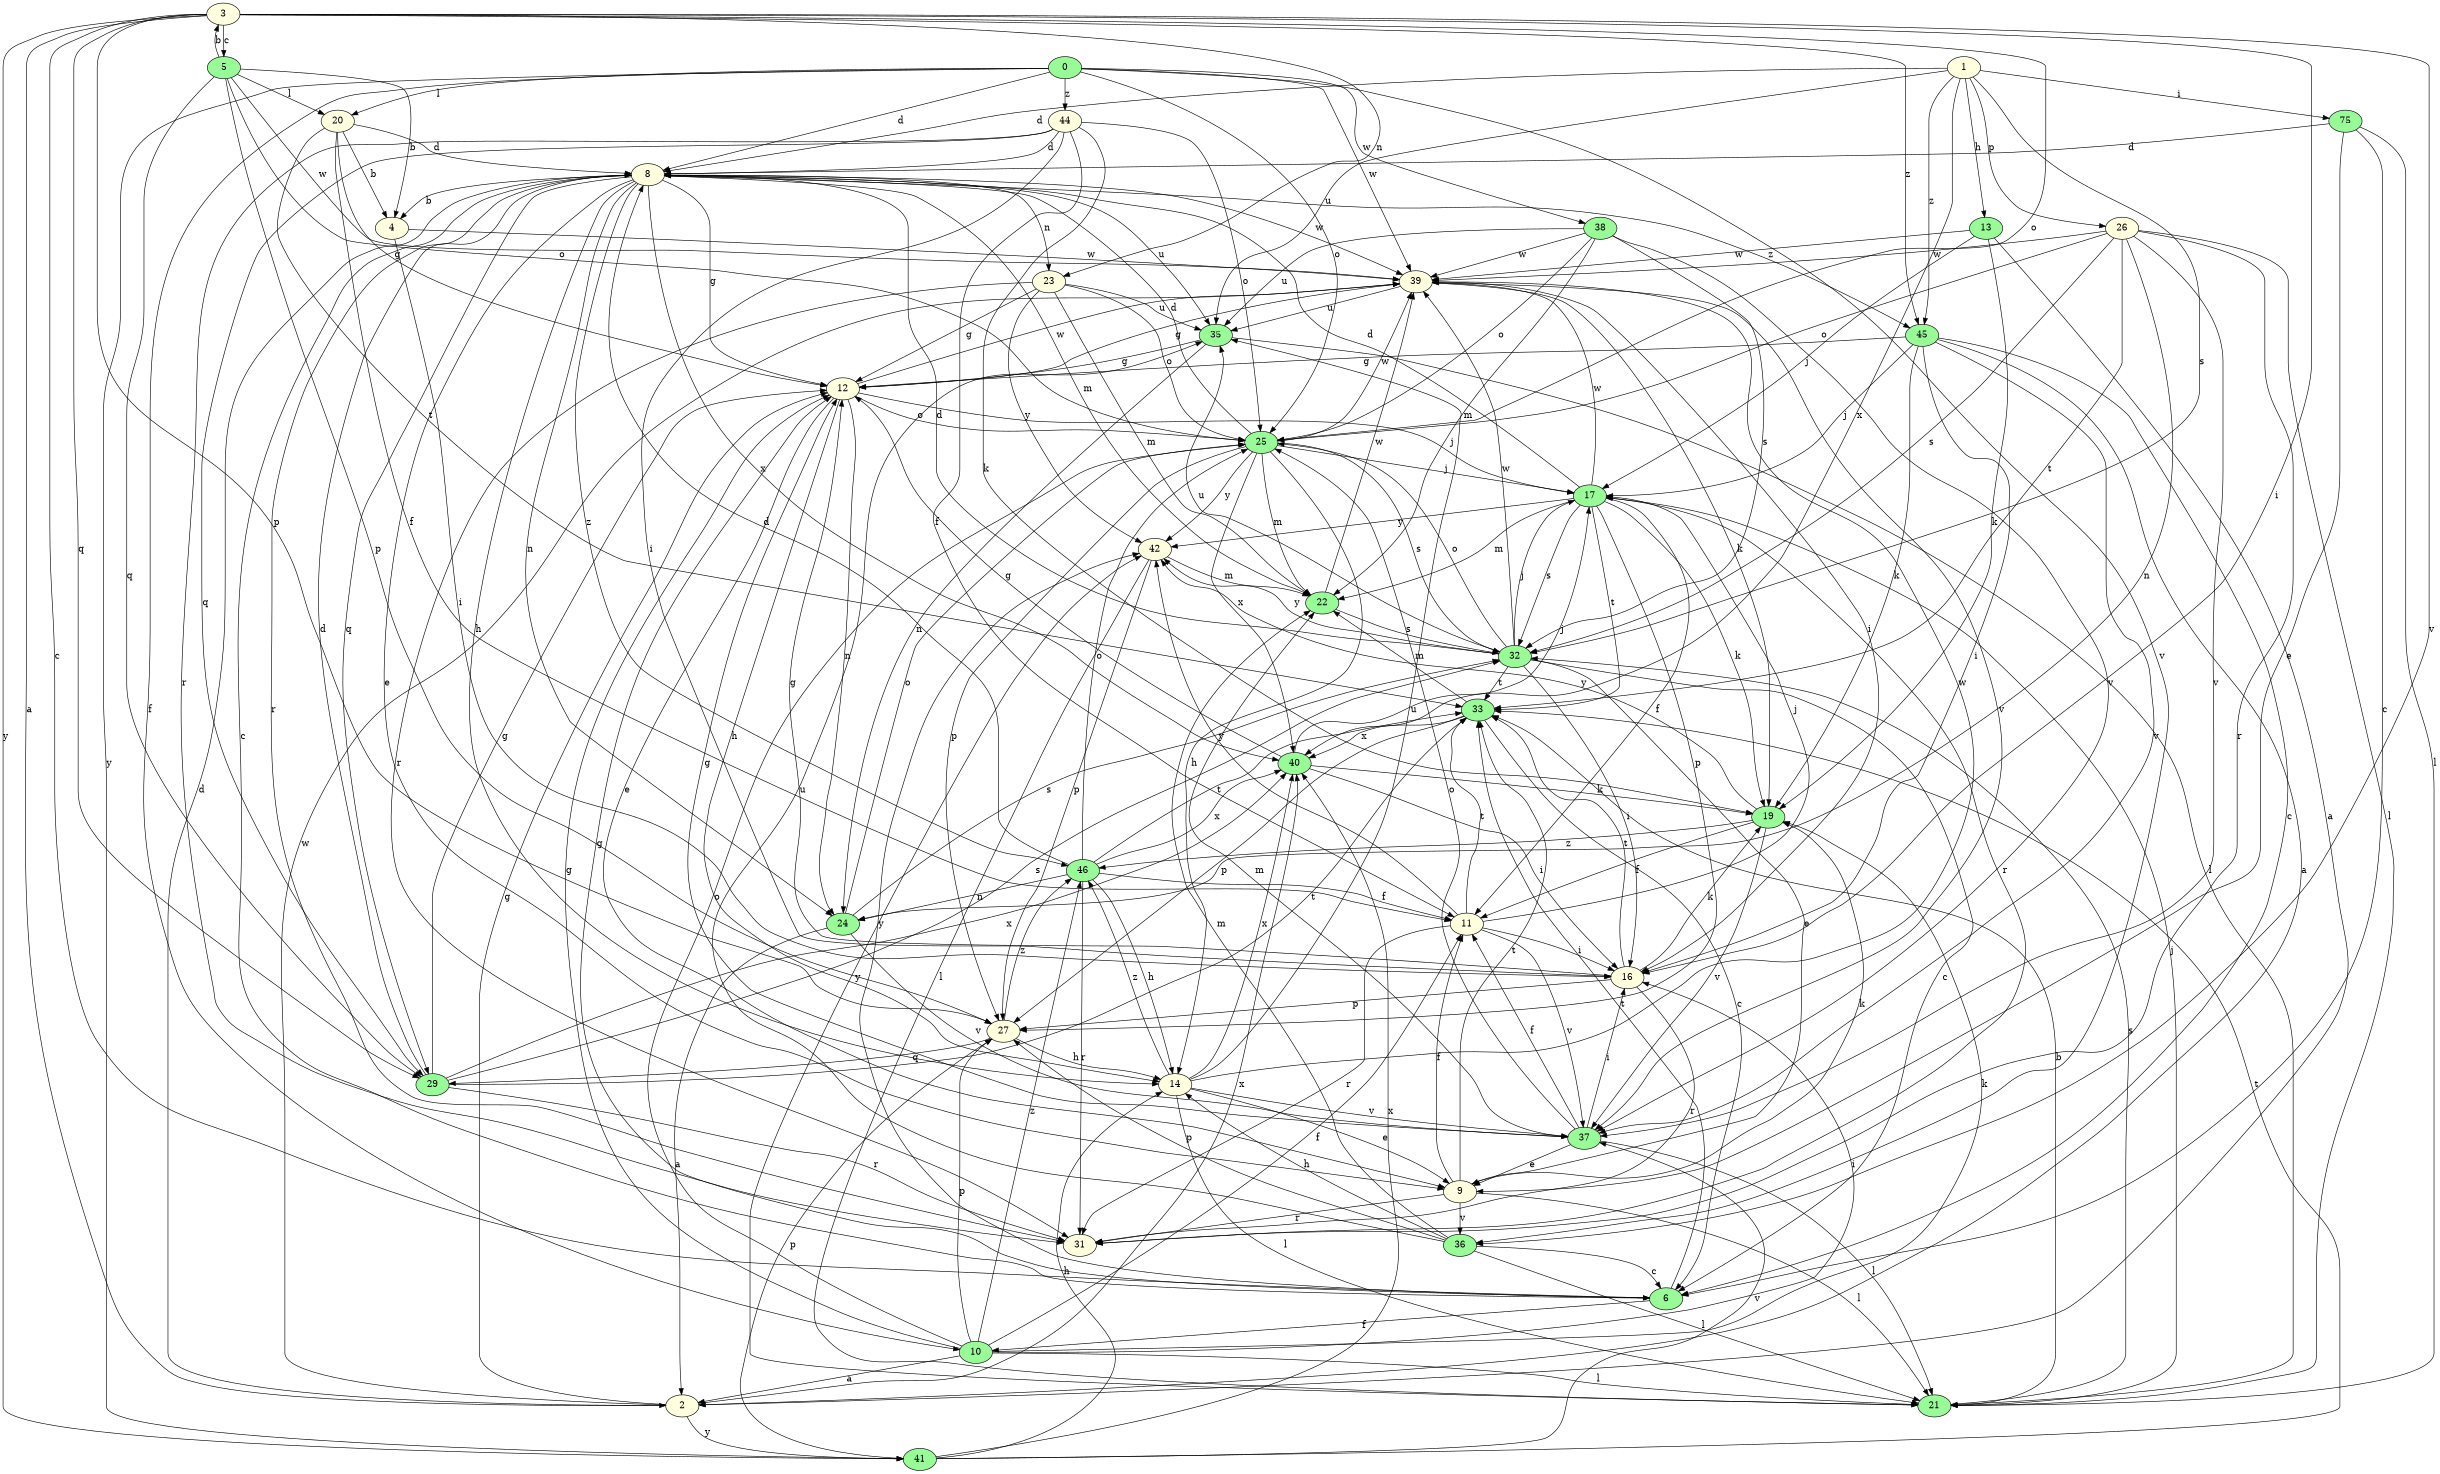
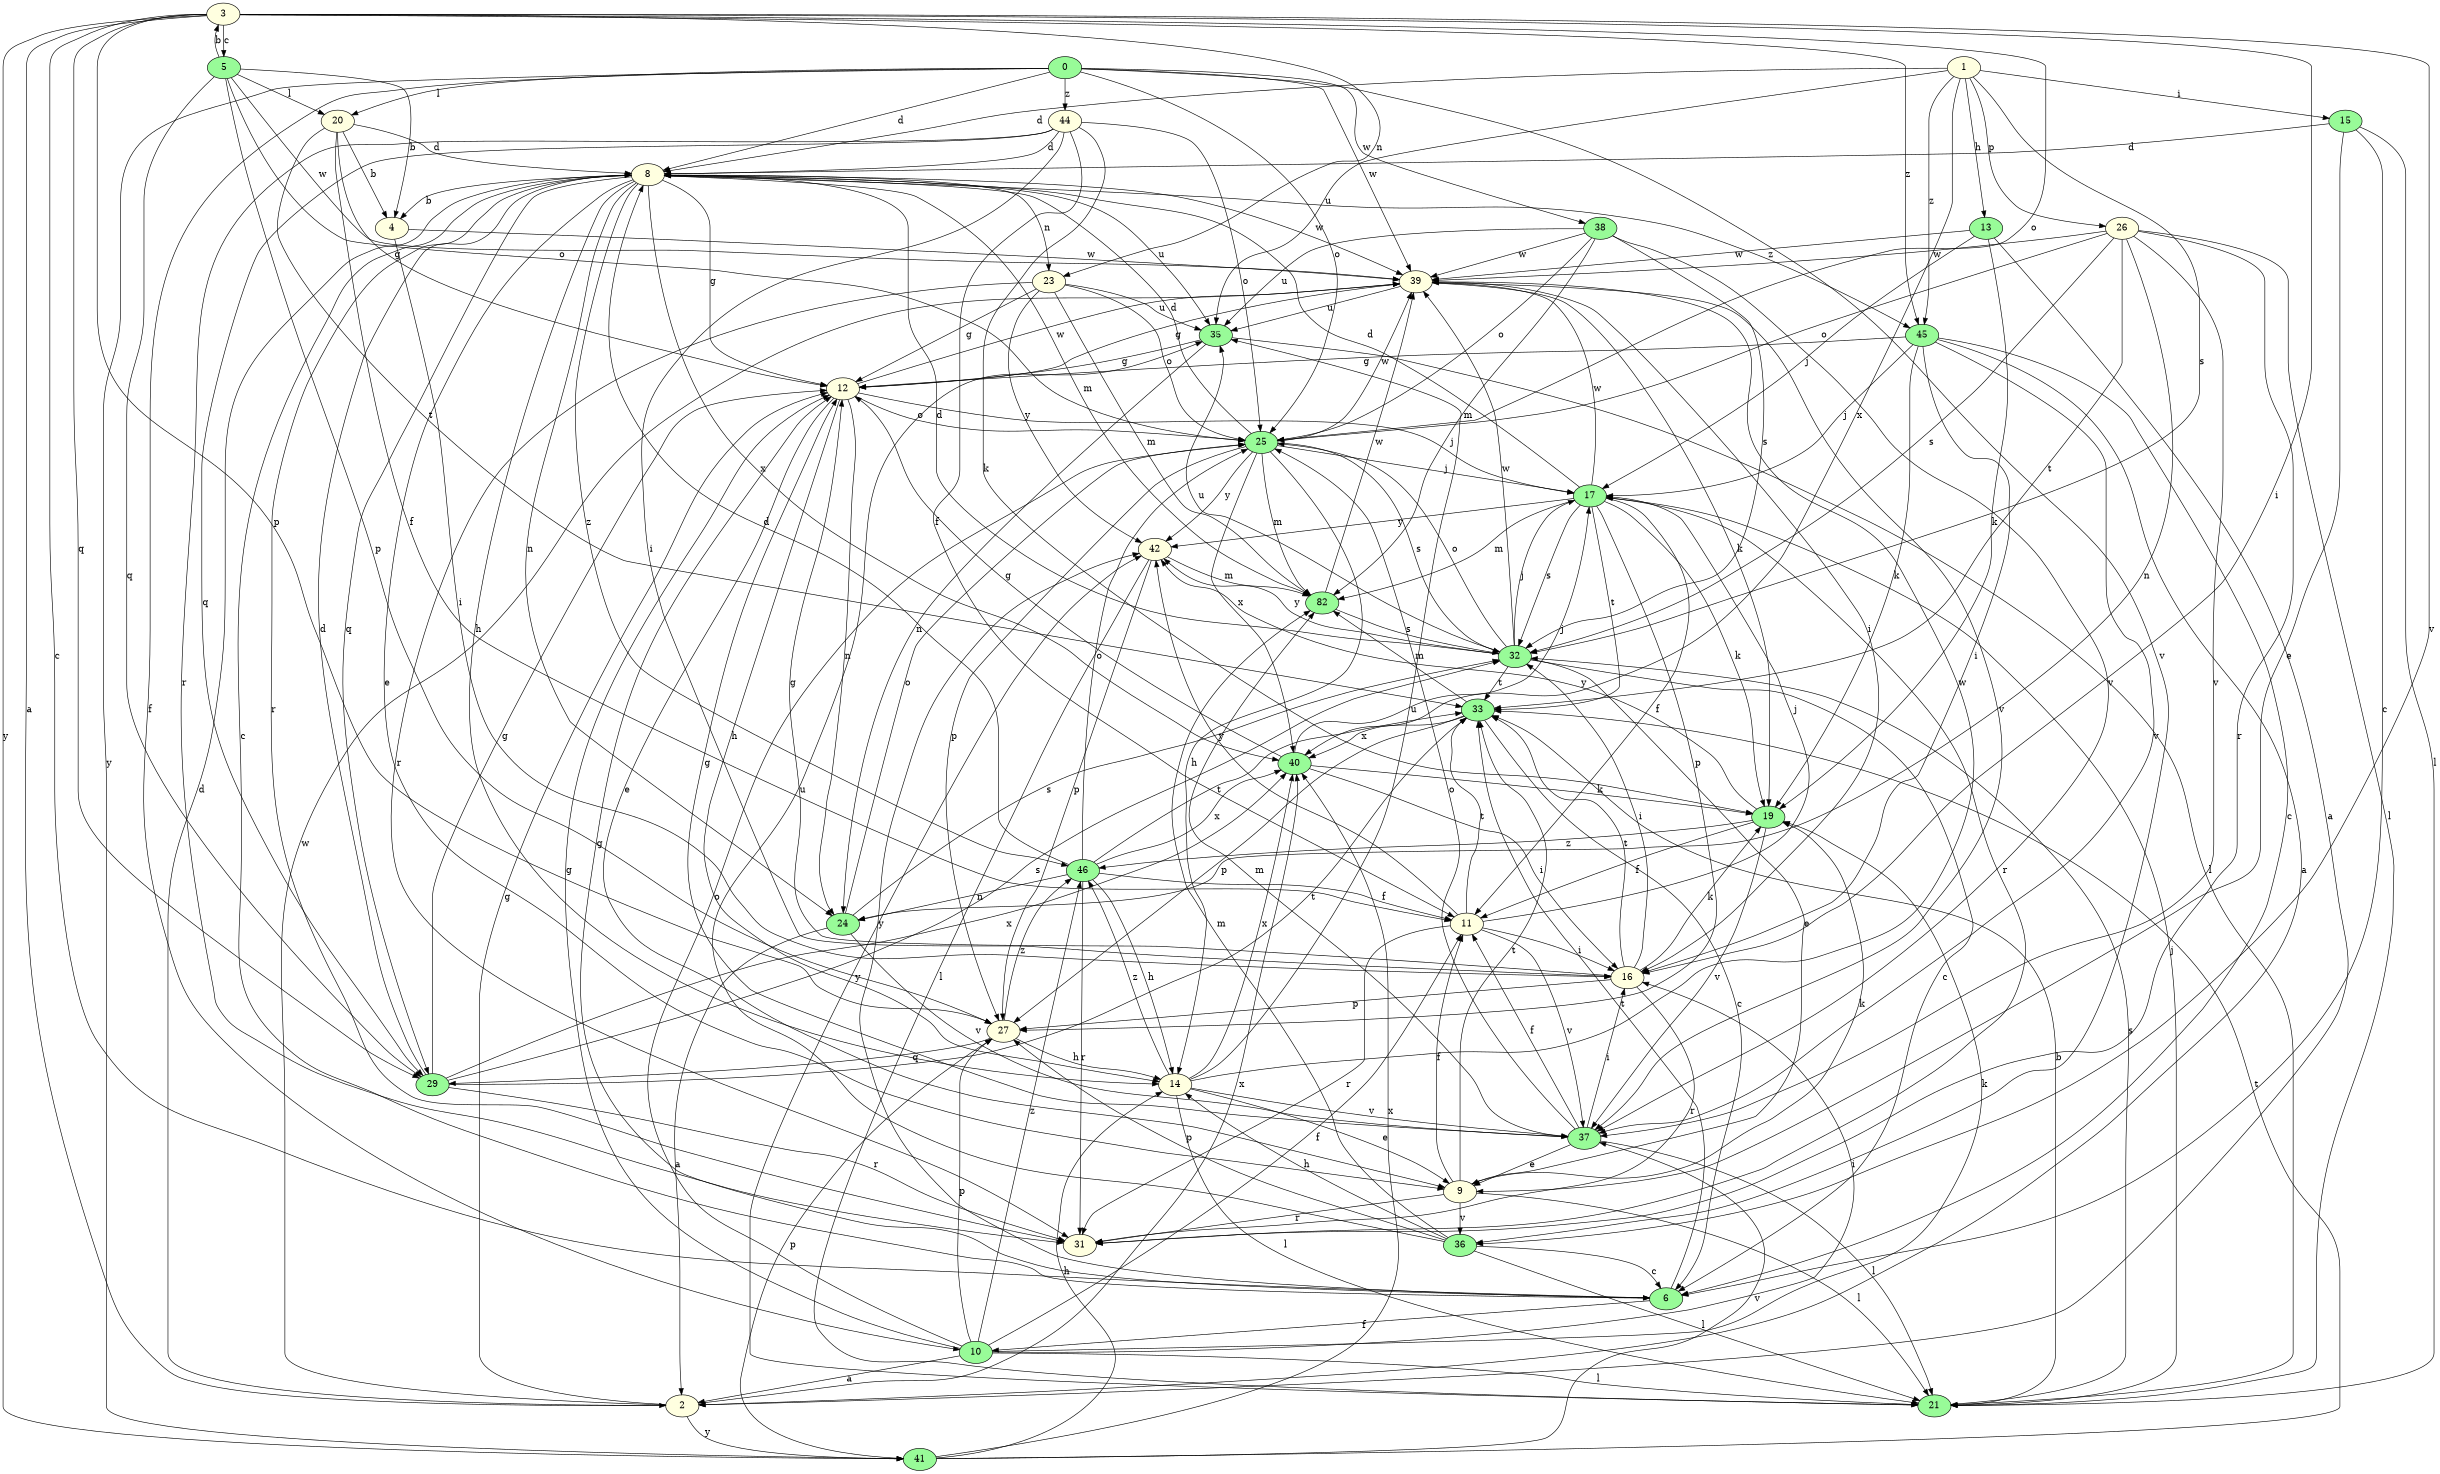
(2345, 121) -> (2345, 121)
(1322, 603) -> (1322, 603)
(1622, 815) -> (1634, 810)
